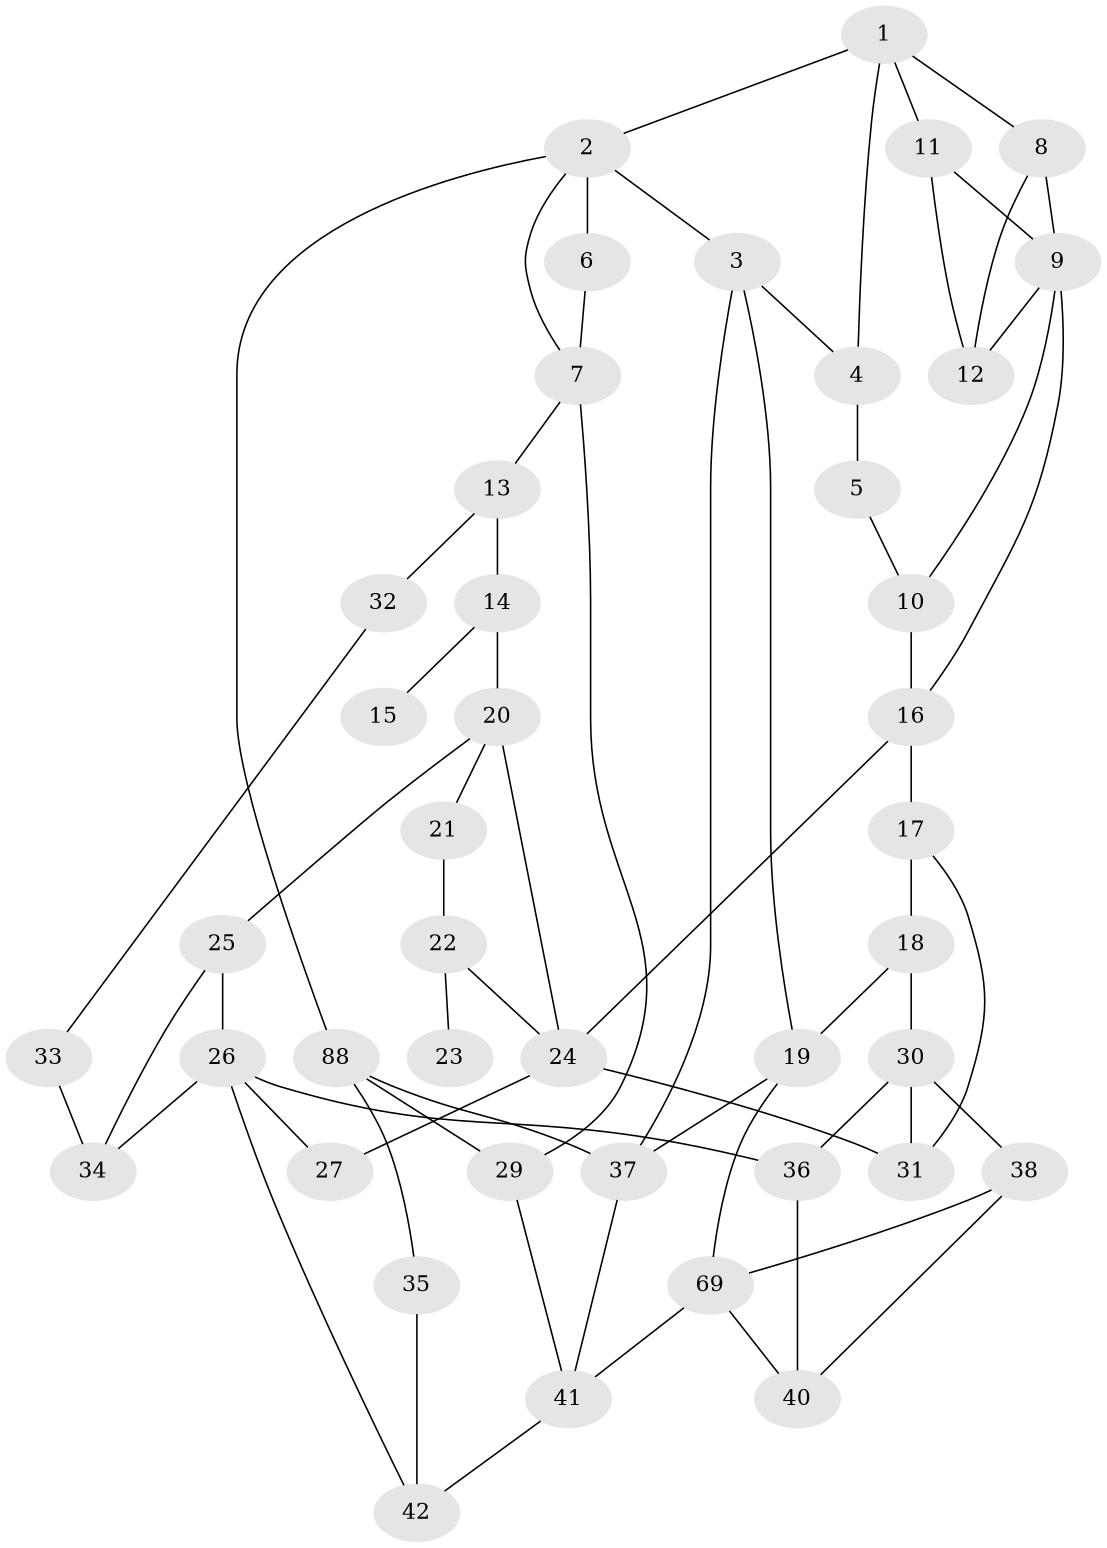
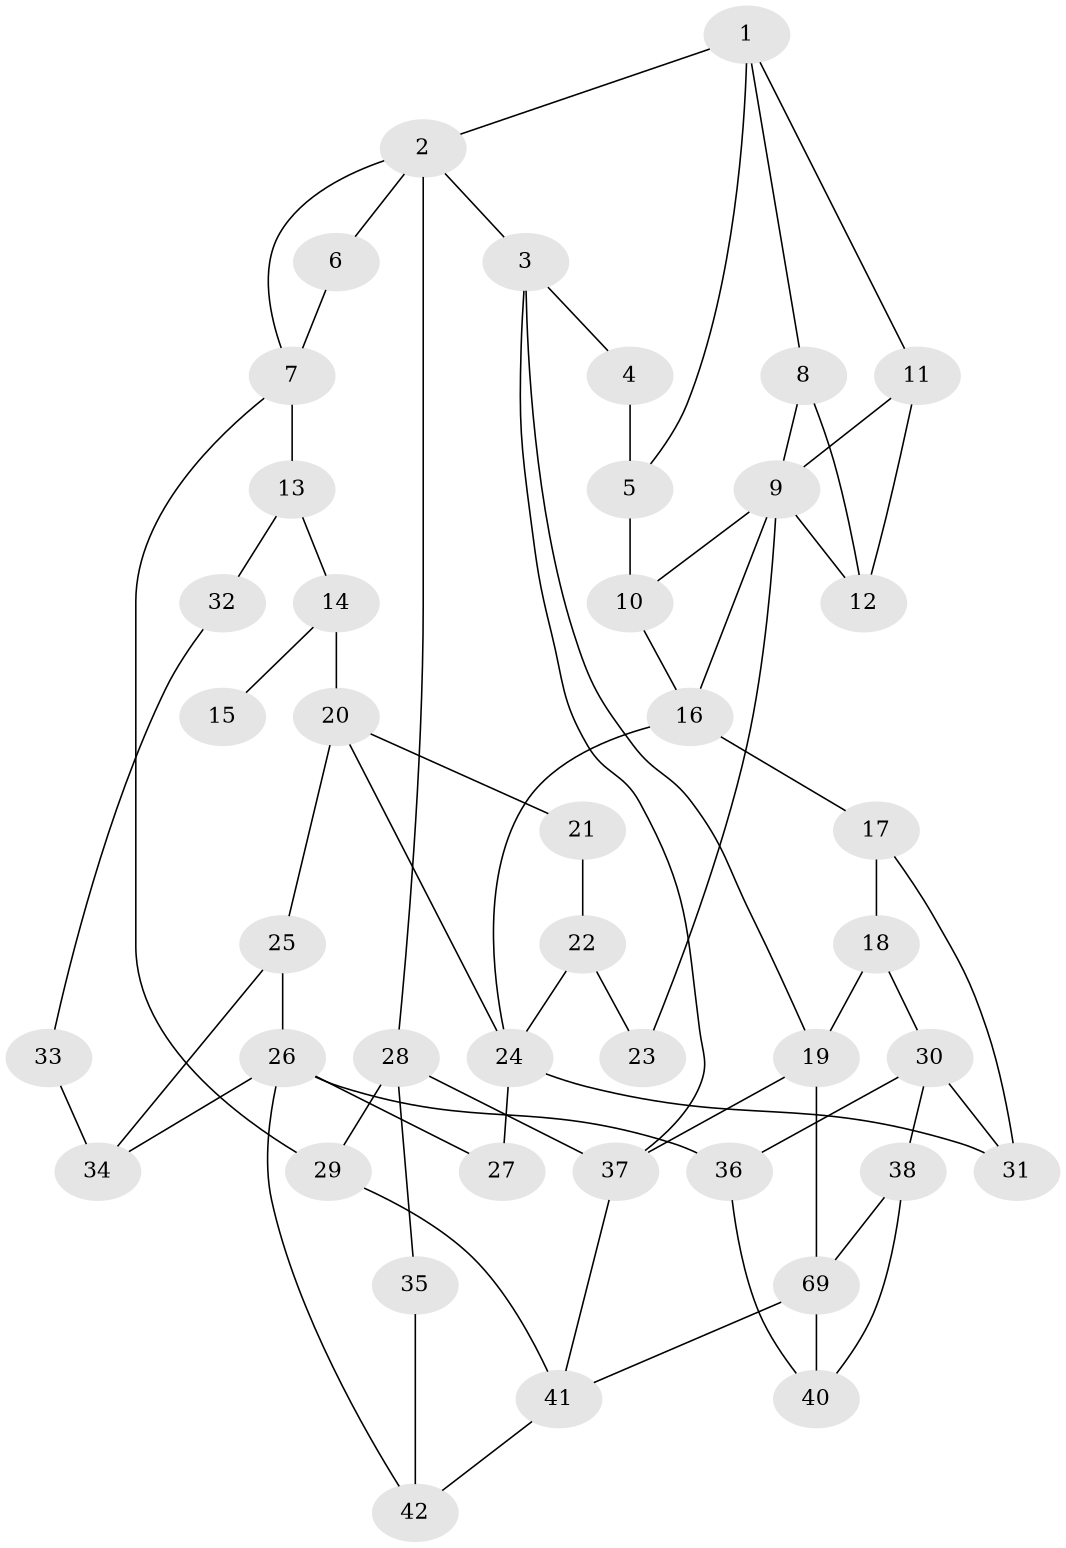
(865, 205) -> (724, 271)
none -> (738, 780)
(336, 1058) -> (396, 1058)
